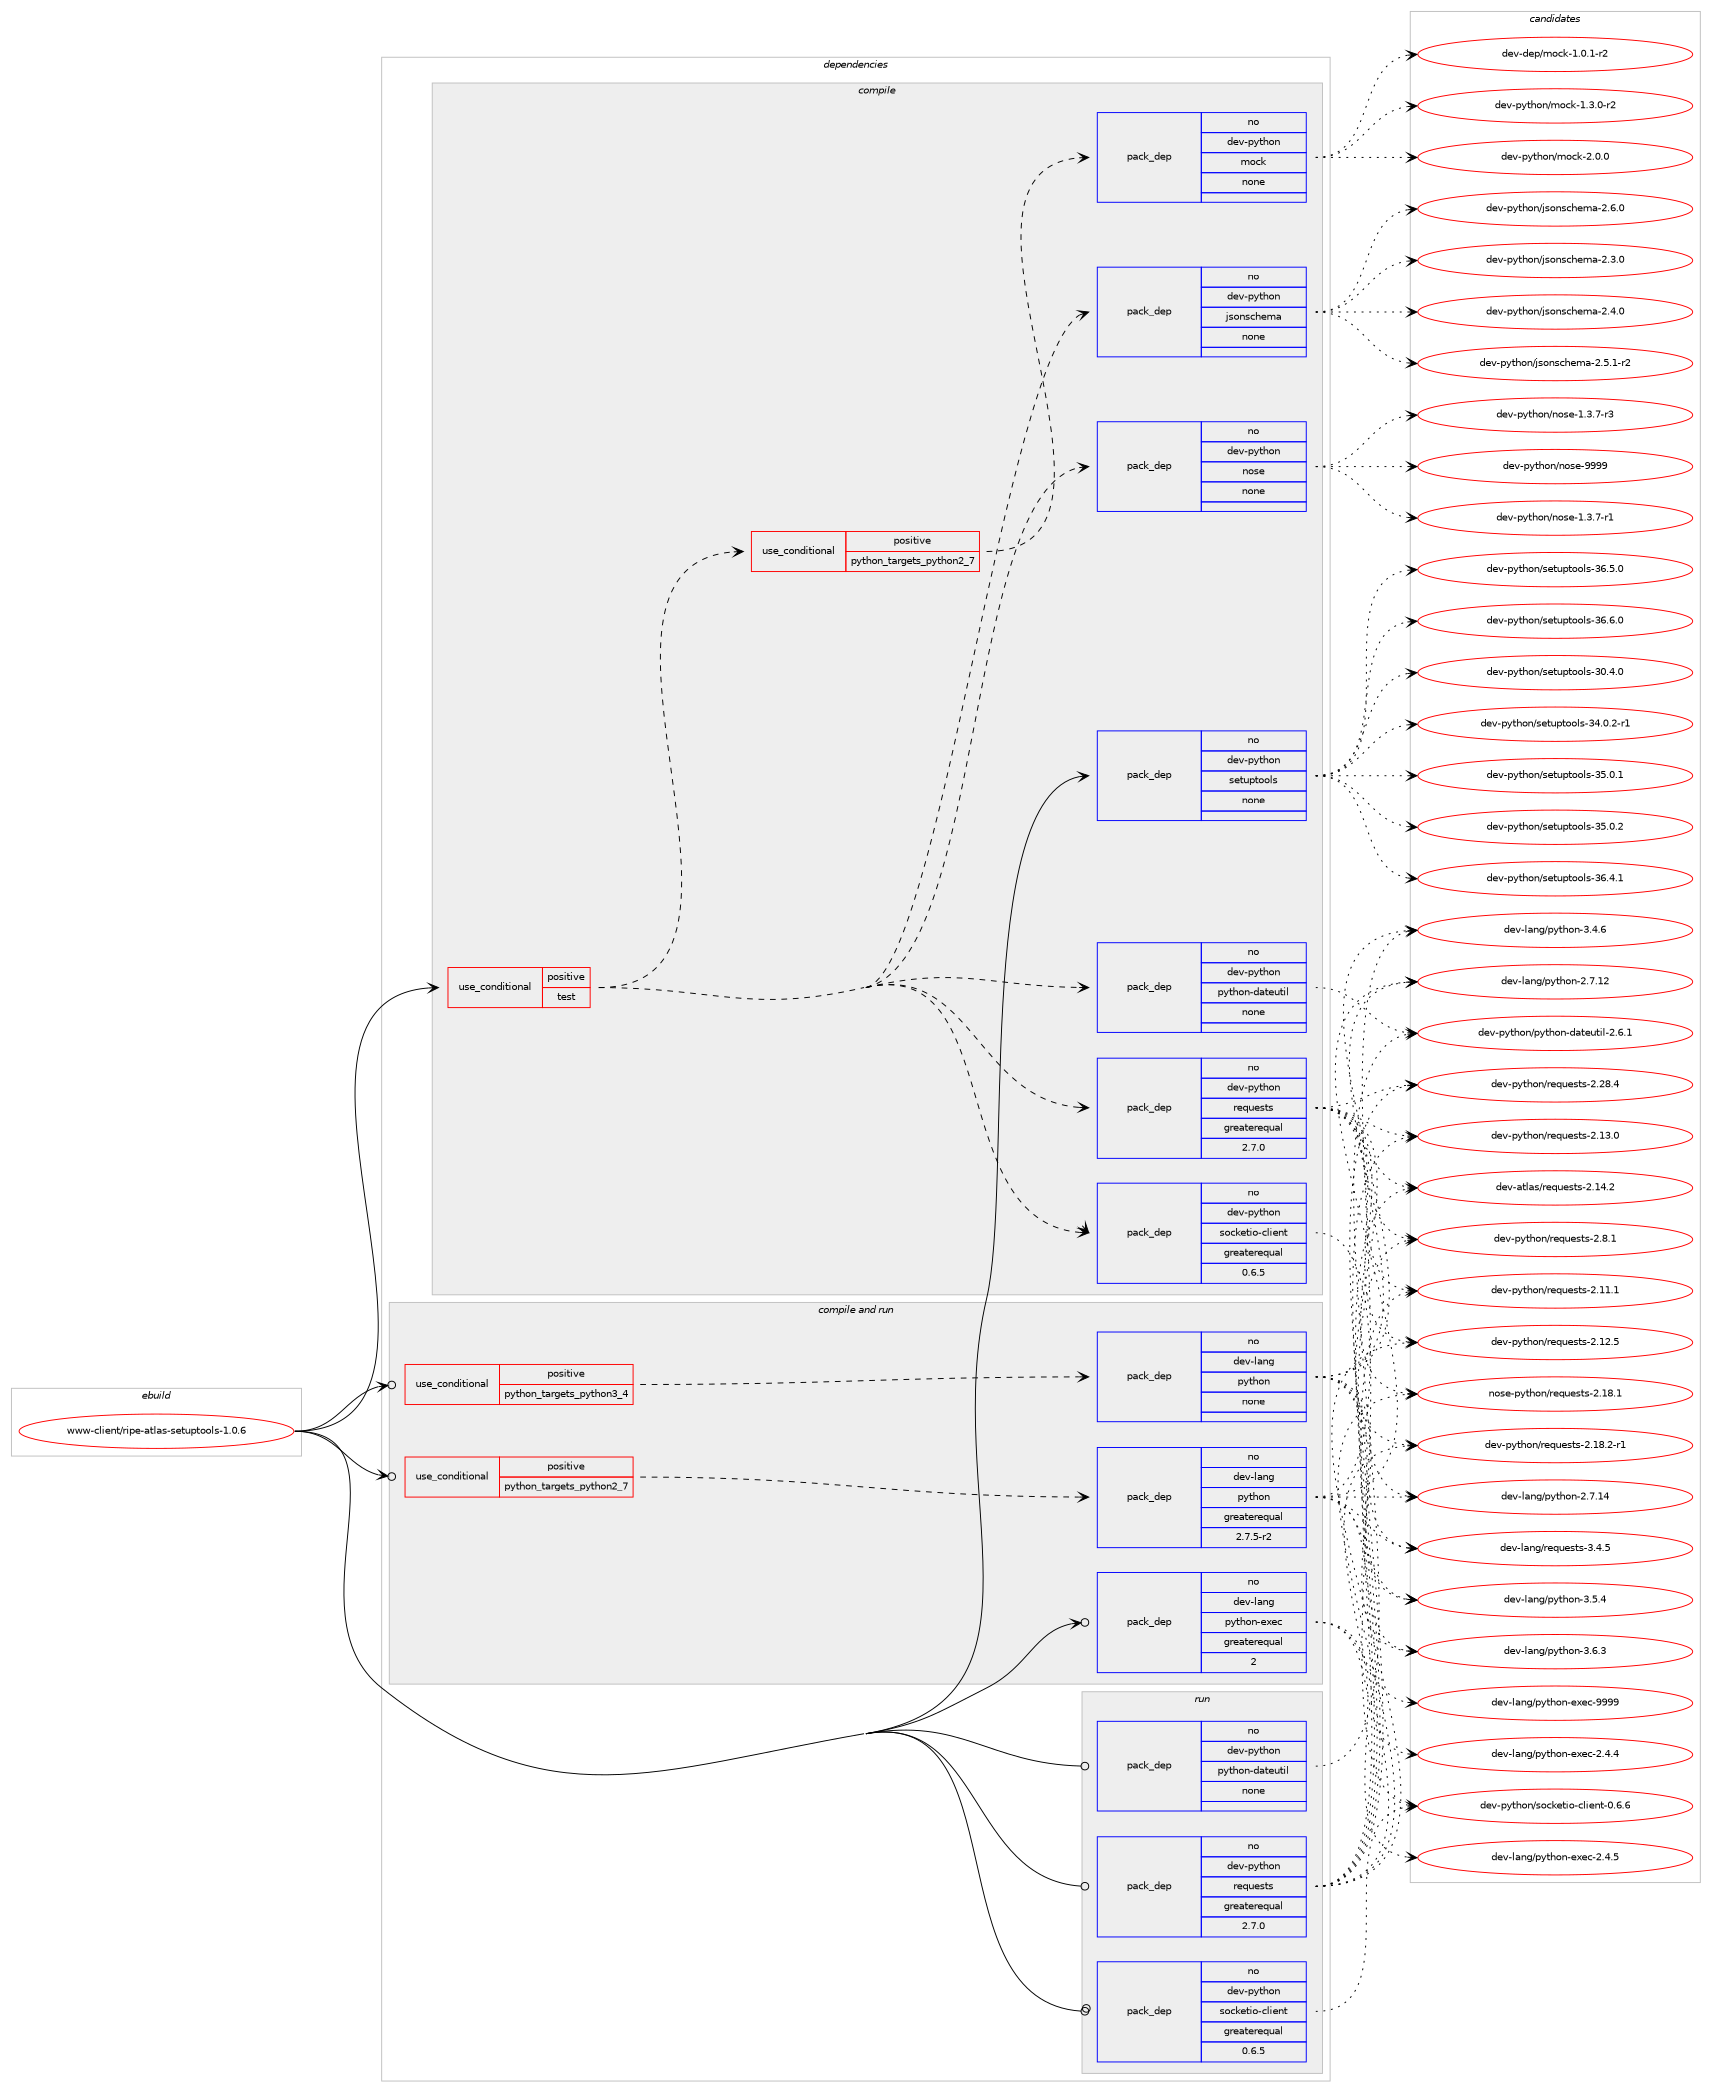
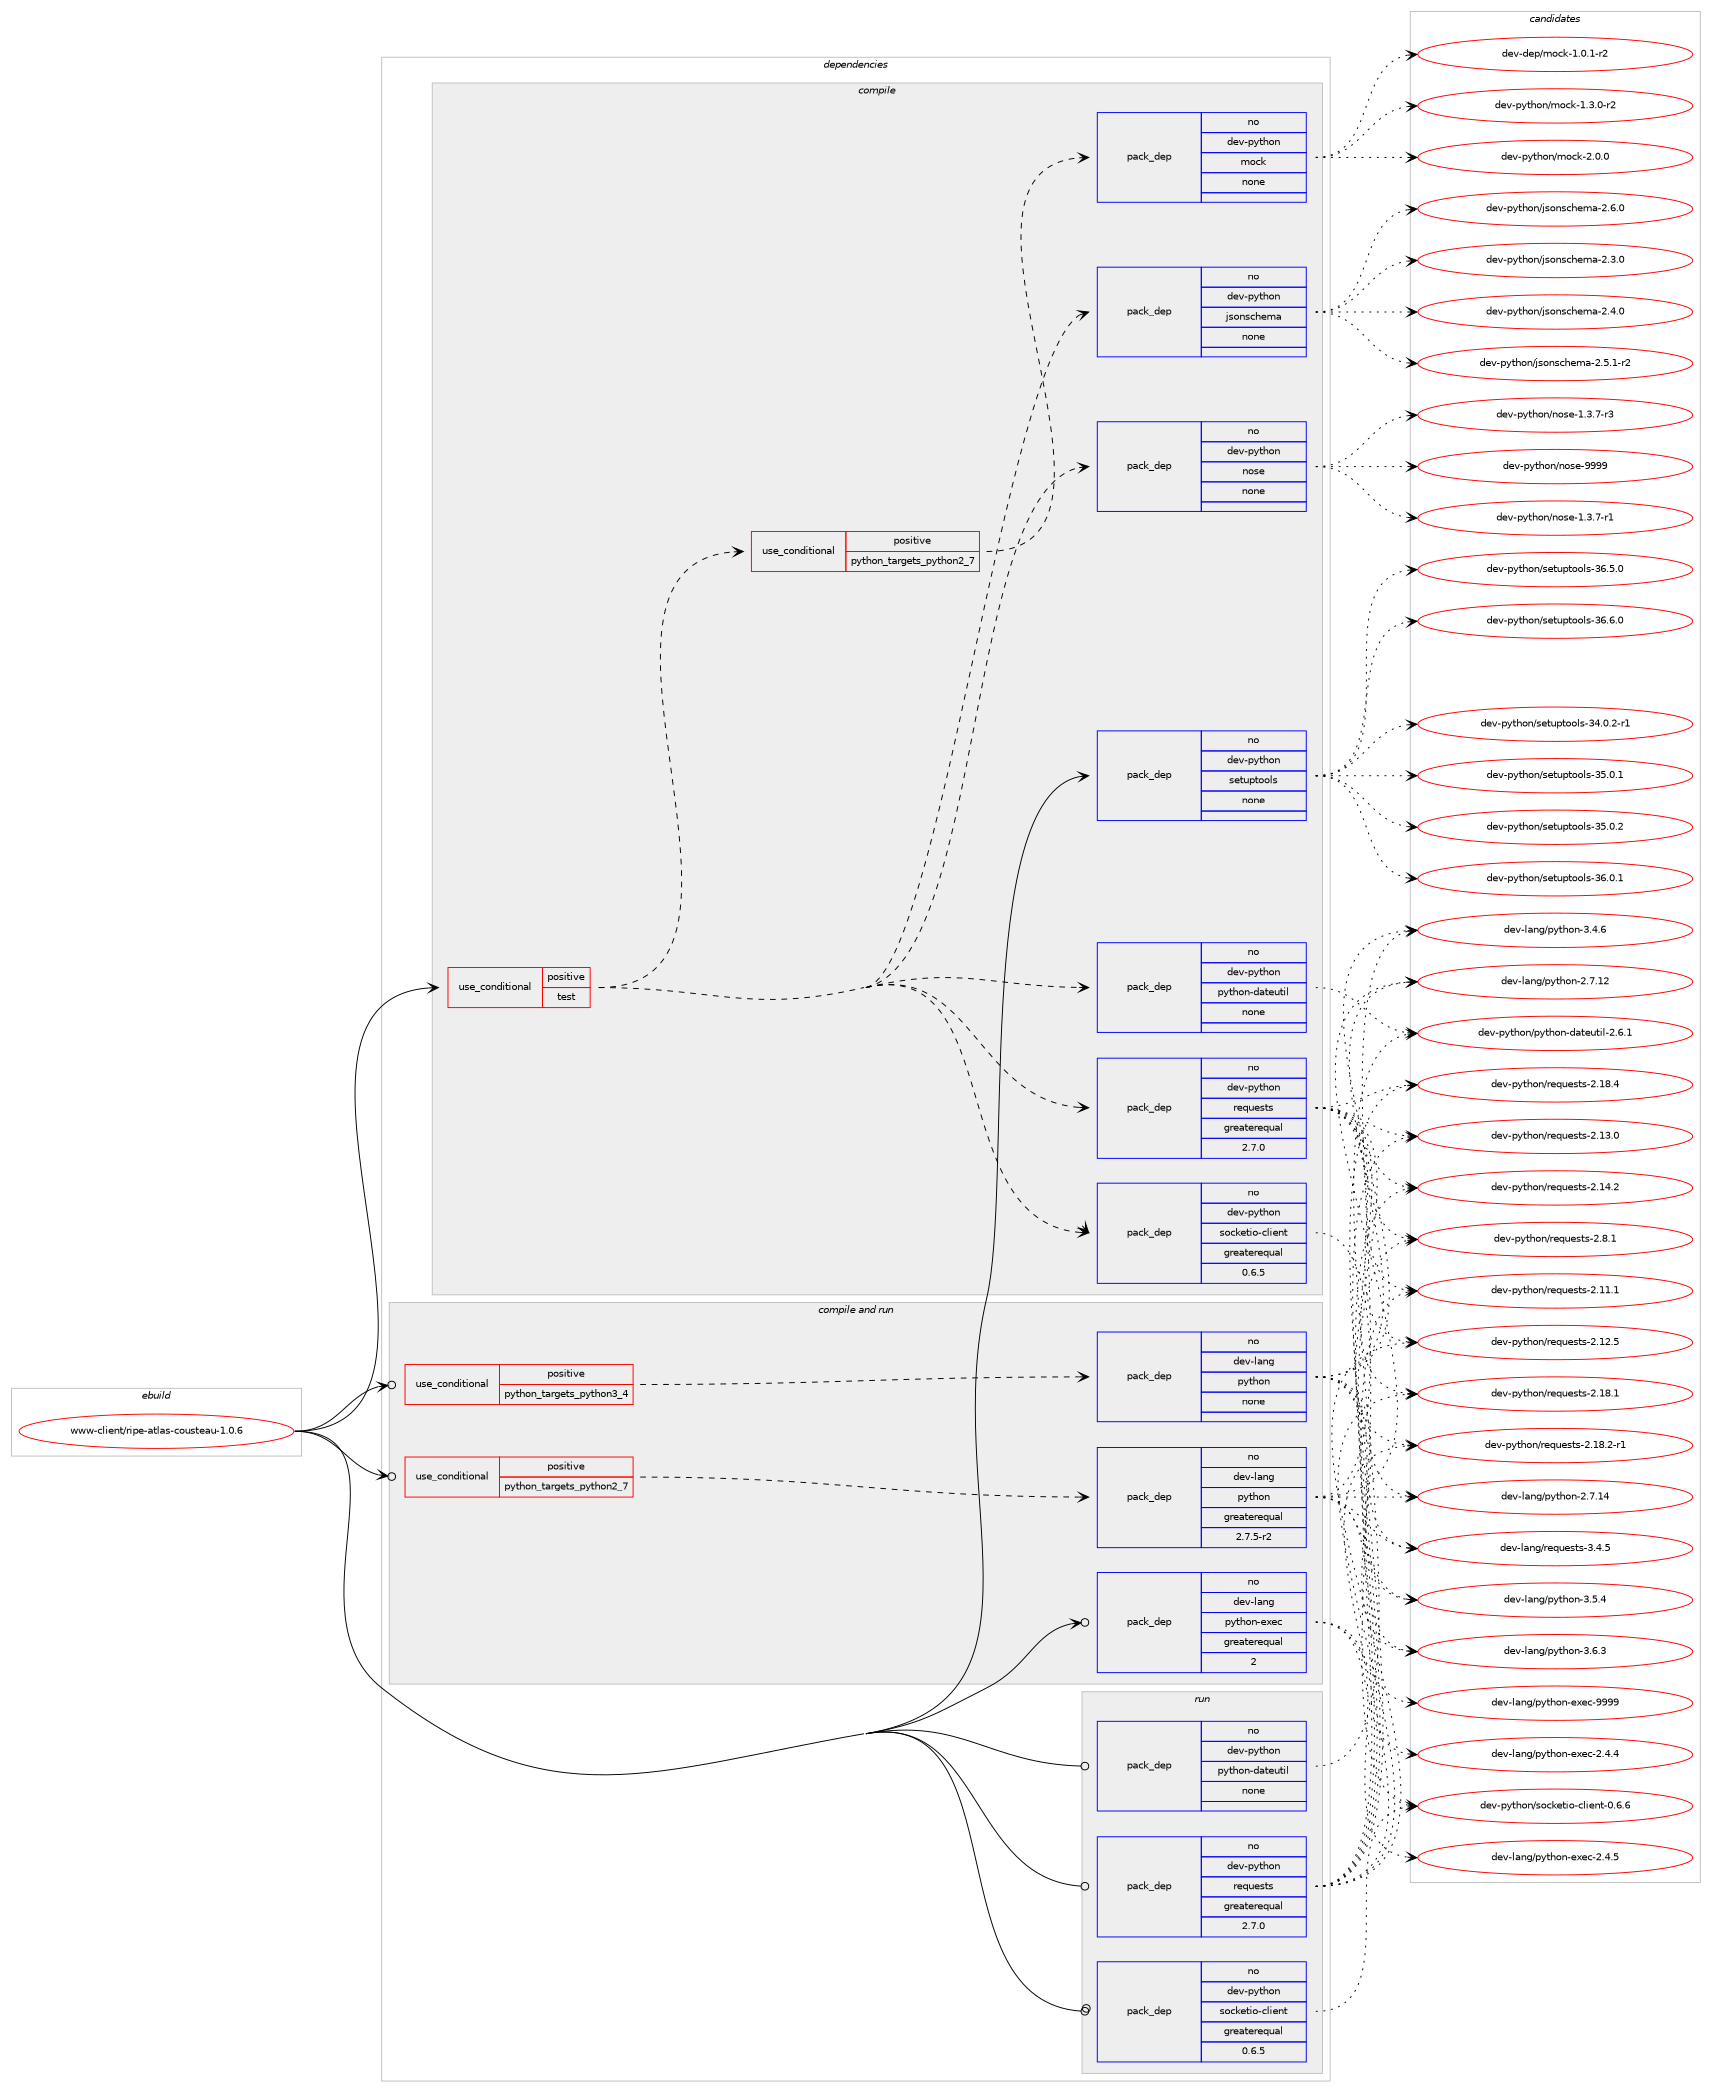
(1555, 673) -> none
(1555, 879) -> (1555, 879)
(1555, 1085) -> (1555, 1085)
(1555, 1188) -> (1555, 1188)
(1555, 1394) -> (1555, 1394)
(156, 1431) -> (156, 1431)
